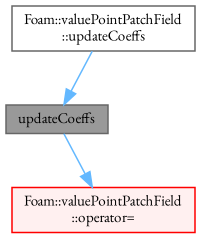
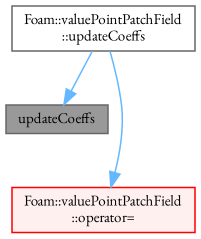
(75, 154) -> (122, 112)
